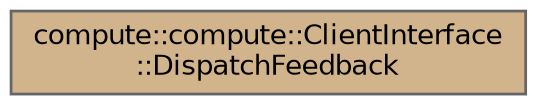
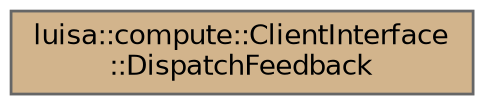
(268, 53) -> (242, 53)
